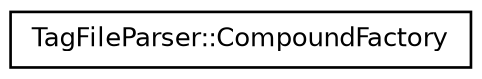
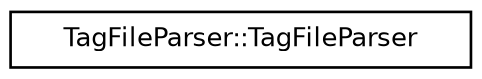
(241, 40) -> (241, 40)
